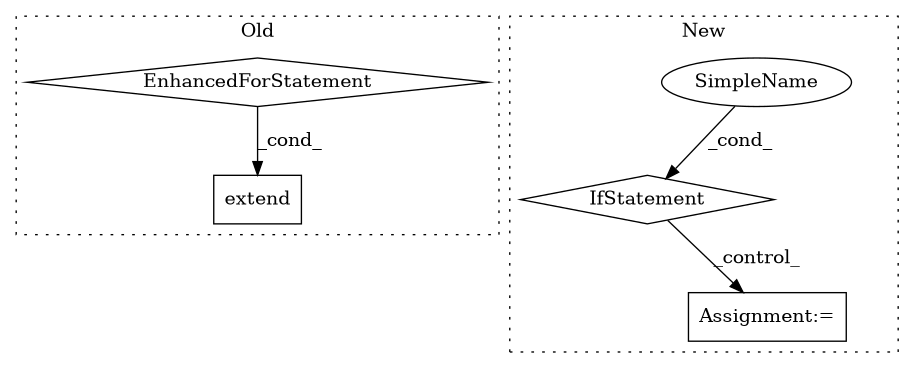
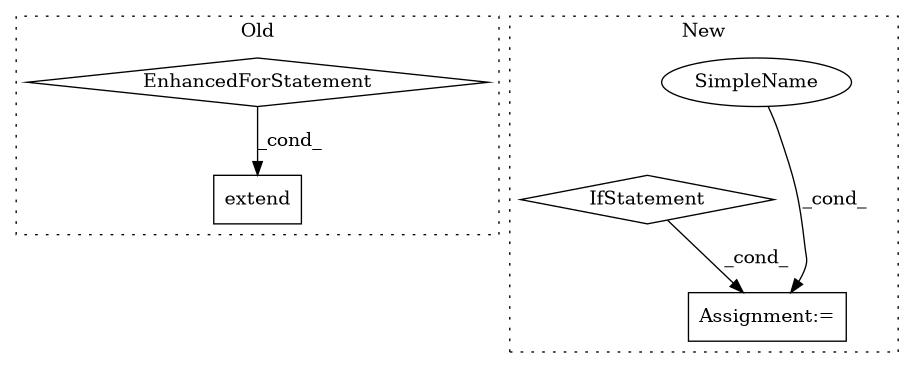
(705, 137) -> (797, 193)
(757, 258) -> (757, 258)
